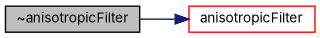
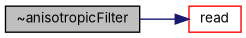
(252, 19) -> (215, 19)
